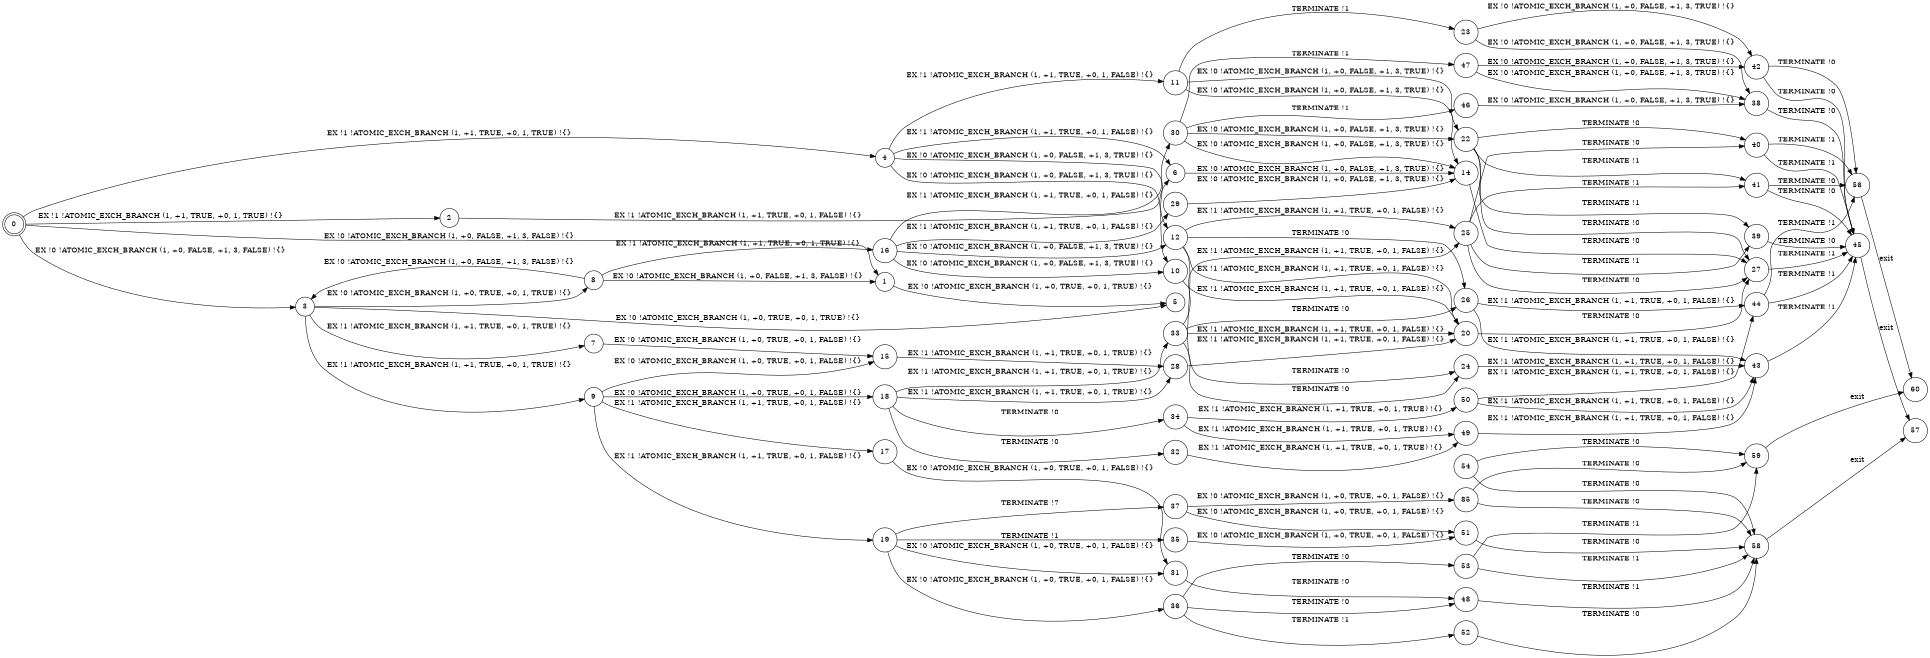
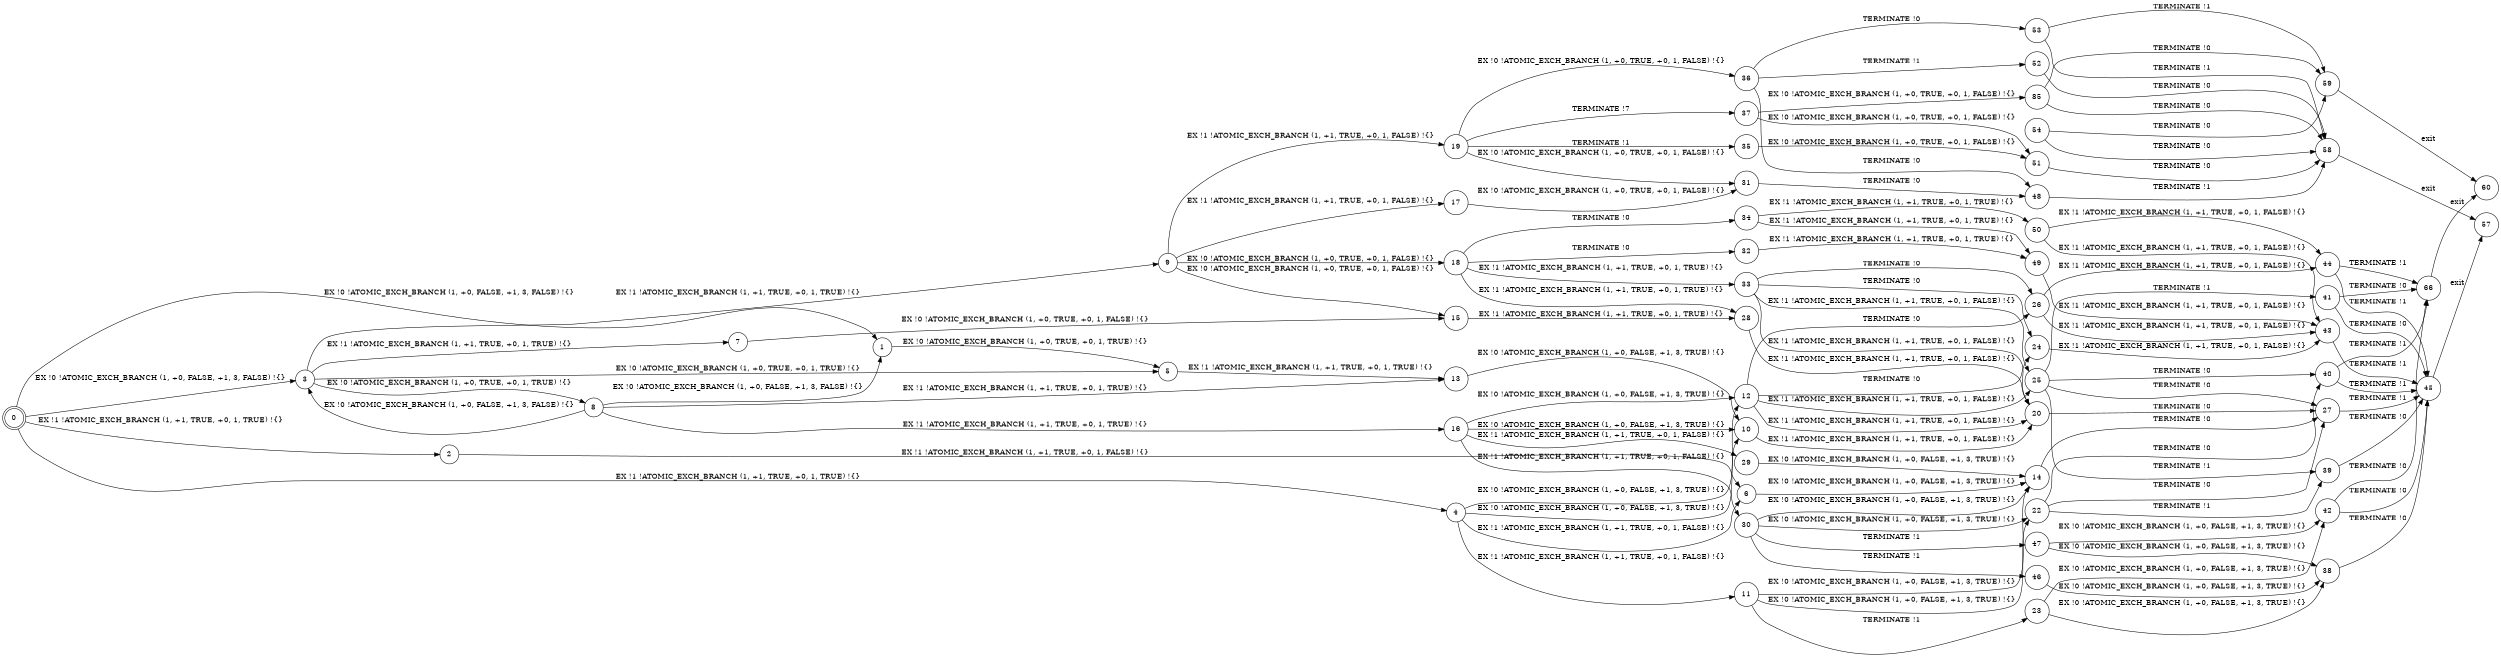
(1603, 176) -> none
(1858, 185) -> (2429, 288)
none -> (1456, 379)
